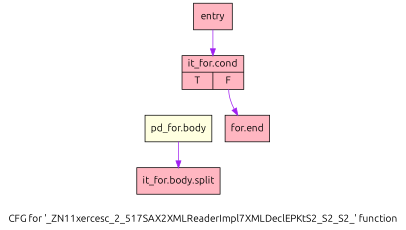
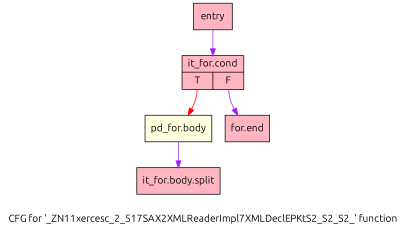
none -> (196, 100)
